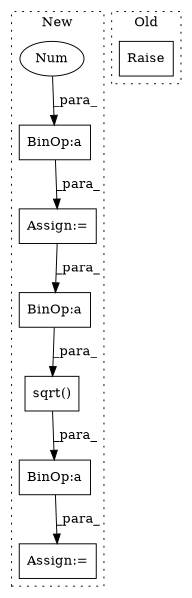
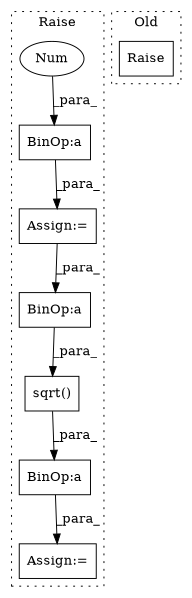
(58, 23) -> (58, 23)
